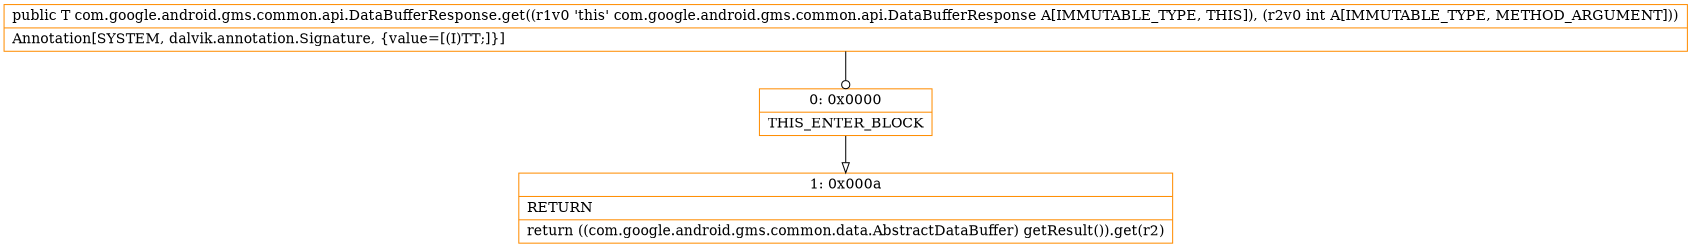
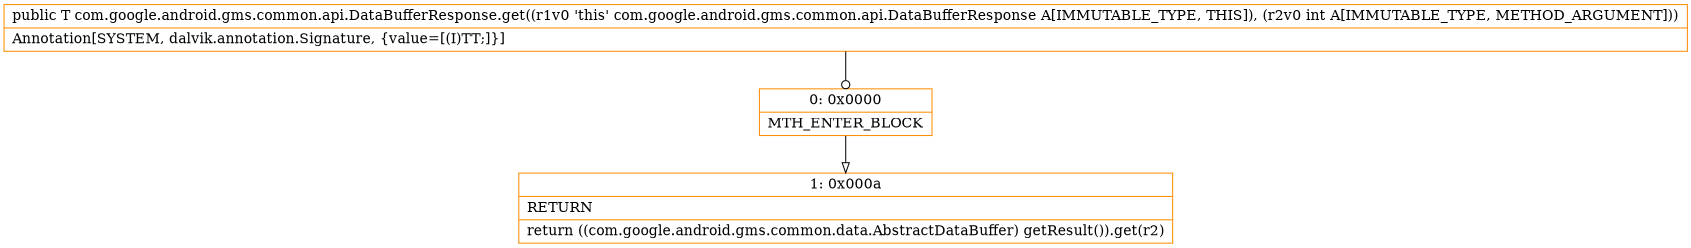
(846, 123) -> (846, 123)
